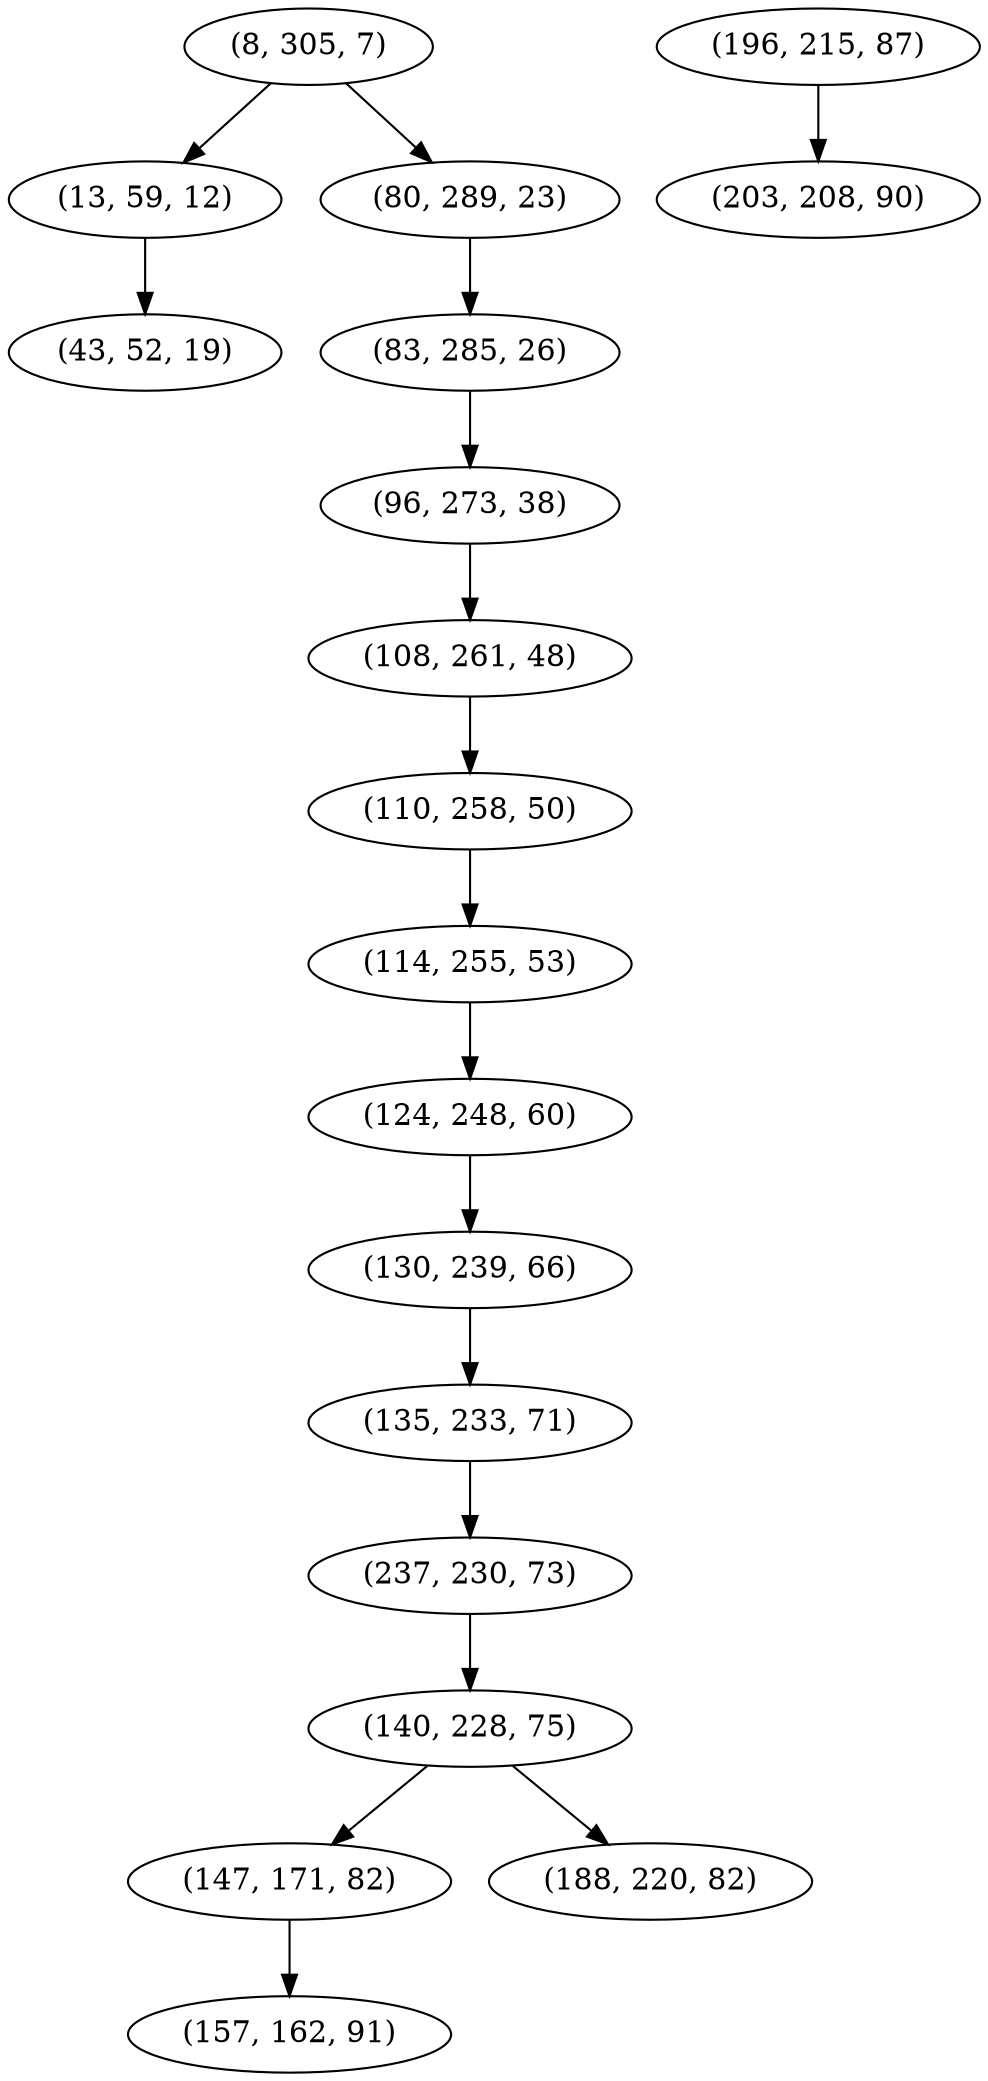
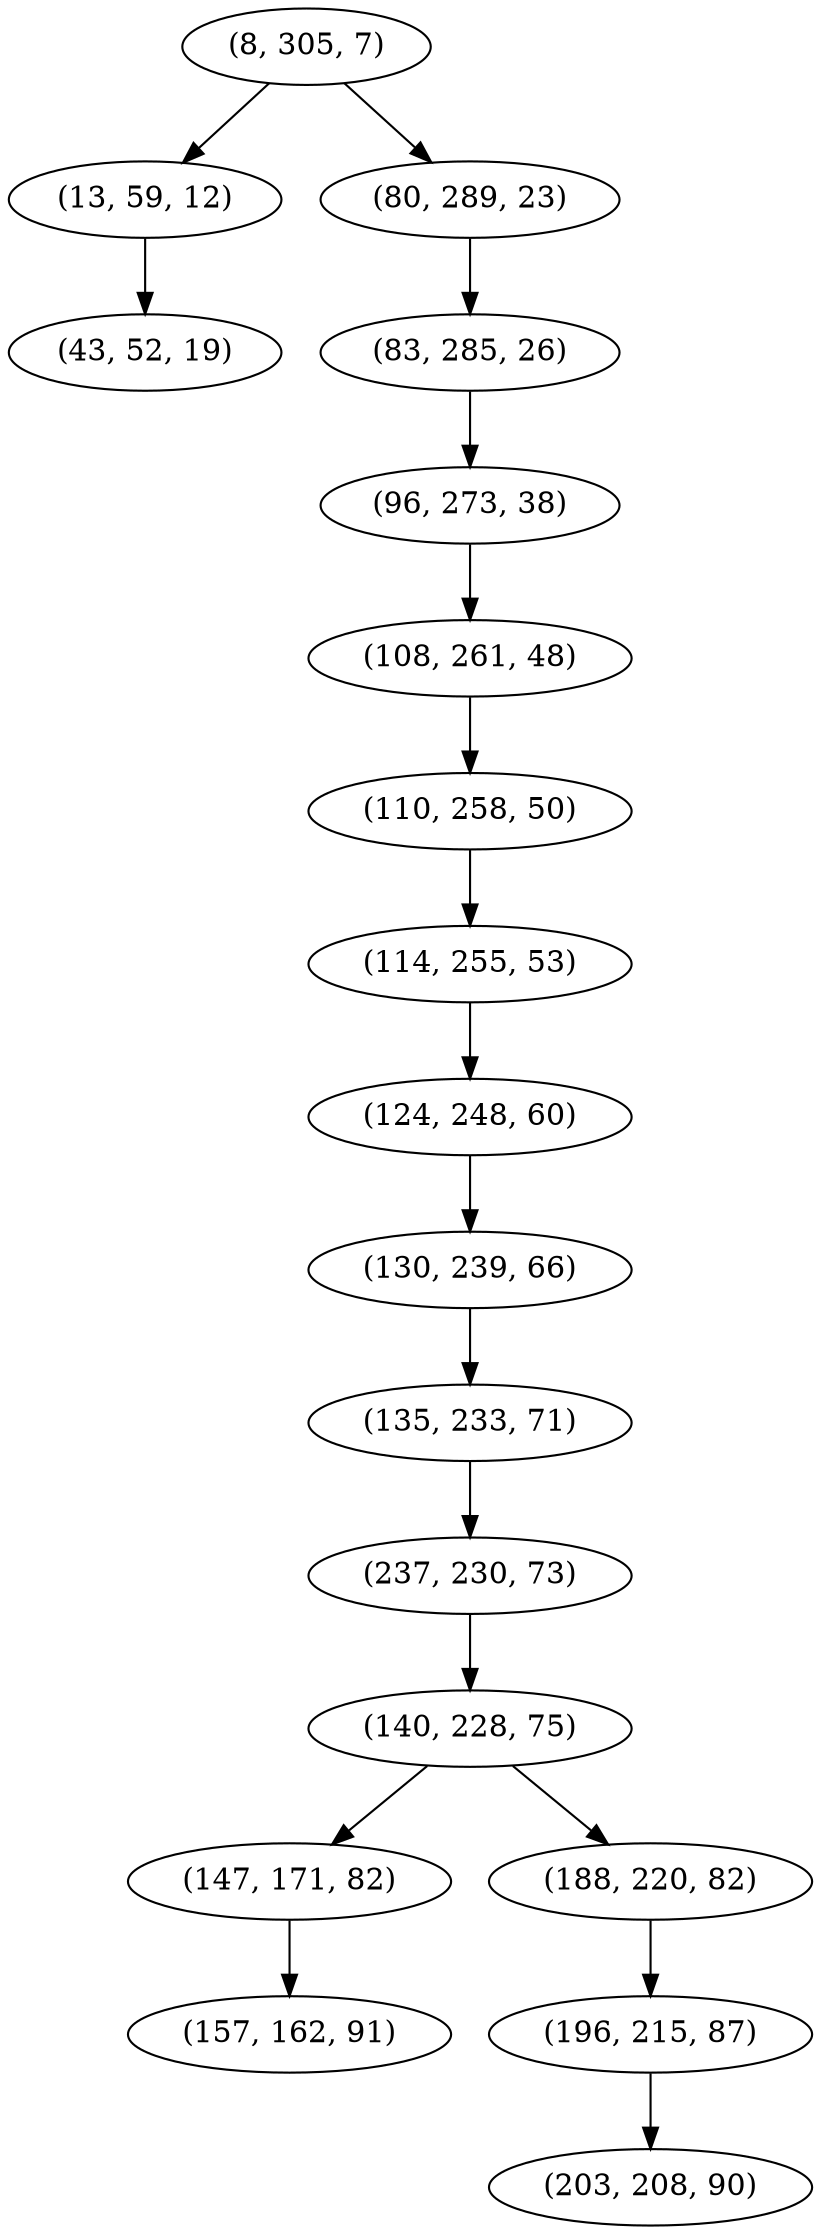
none -> (651, 1948)
